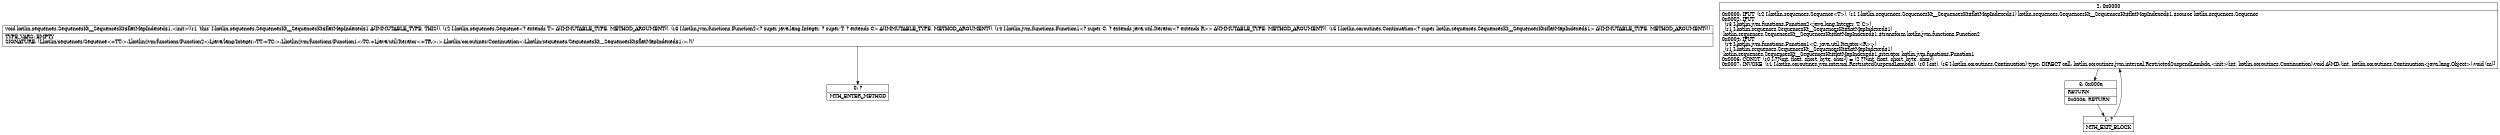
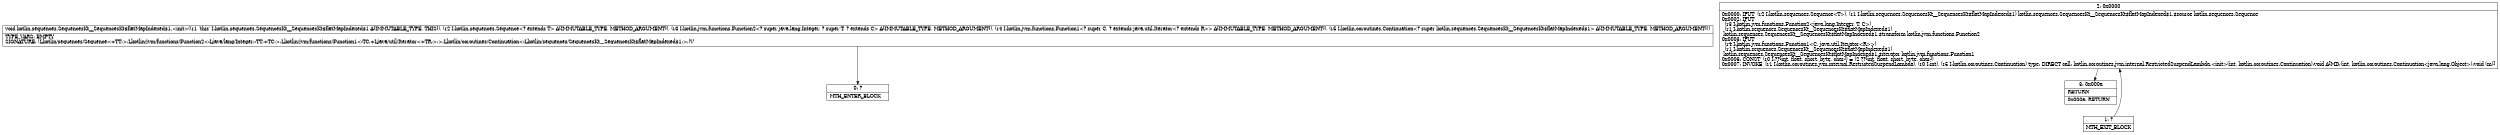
(1740, 40) -> (1740, 40)
(858, 96) -> (855, 96)
(2100, 109) -> none
